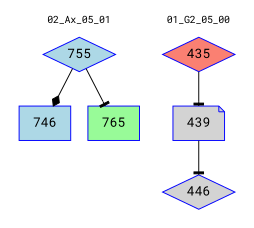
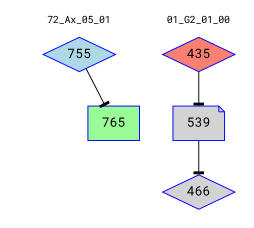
(79, 21) -> (79, 21)
(199, 21) -> (199, 21)
(45, 123) -> none
(199, 123) -> (199, 123)
(199, 192) -> (199, 192)
